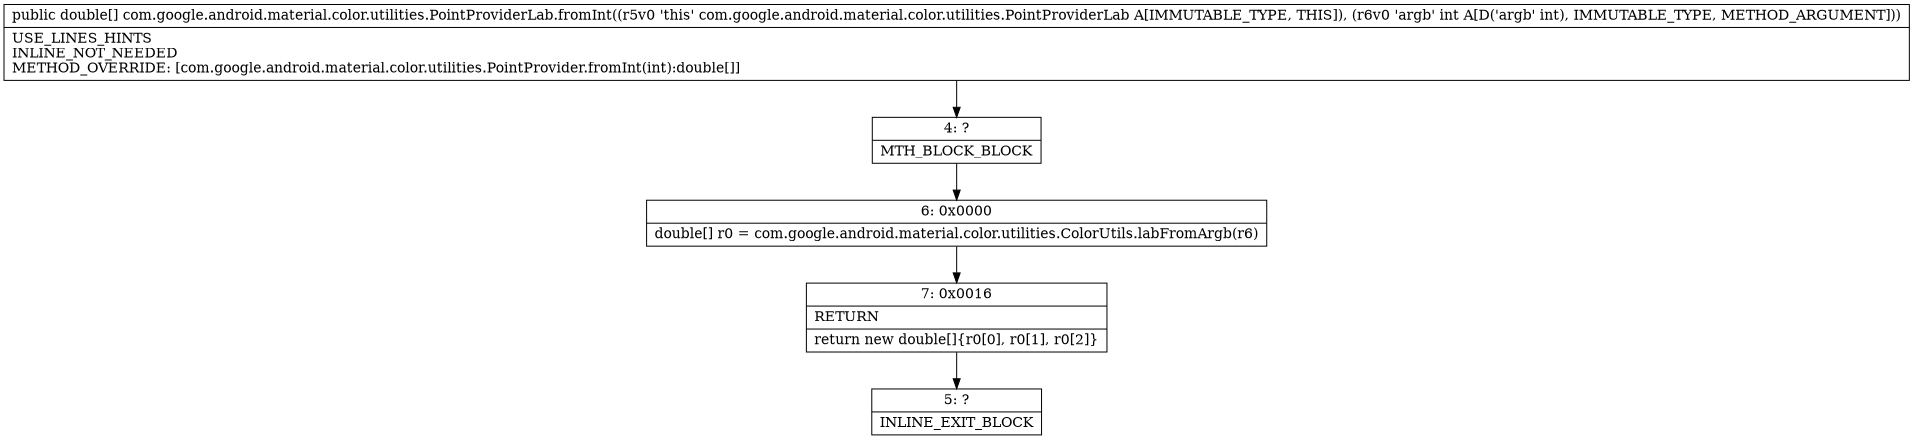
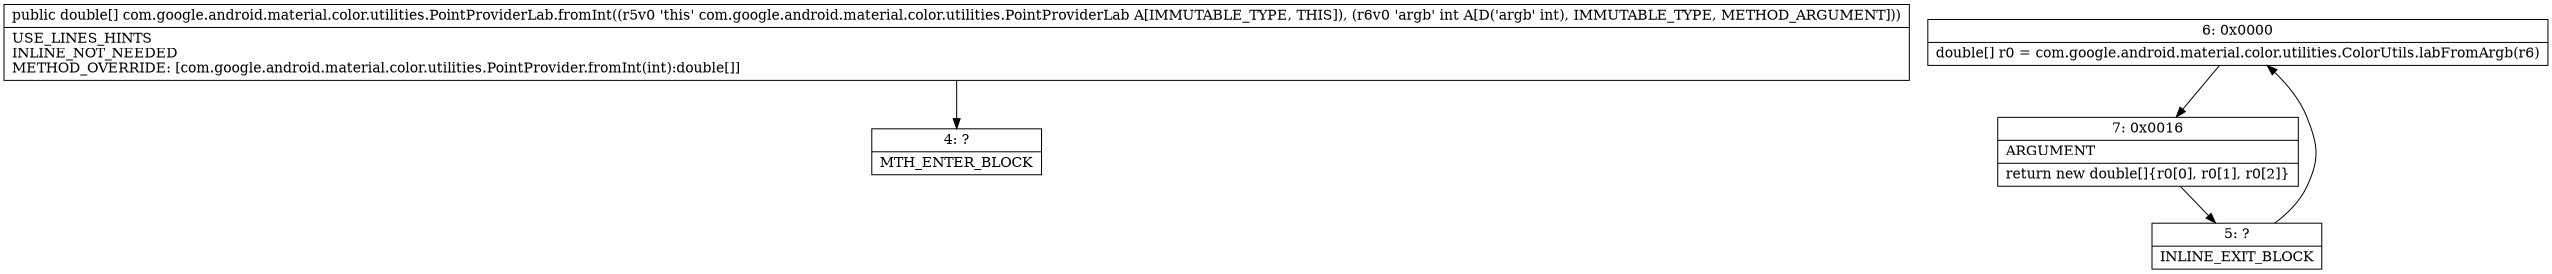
(957, 151) -> (957, 163)
(957, 177) -> (2316, 149)
(847, 317) -> (2051, 151)
